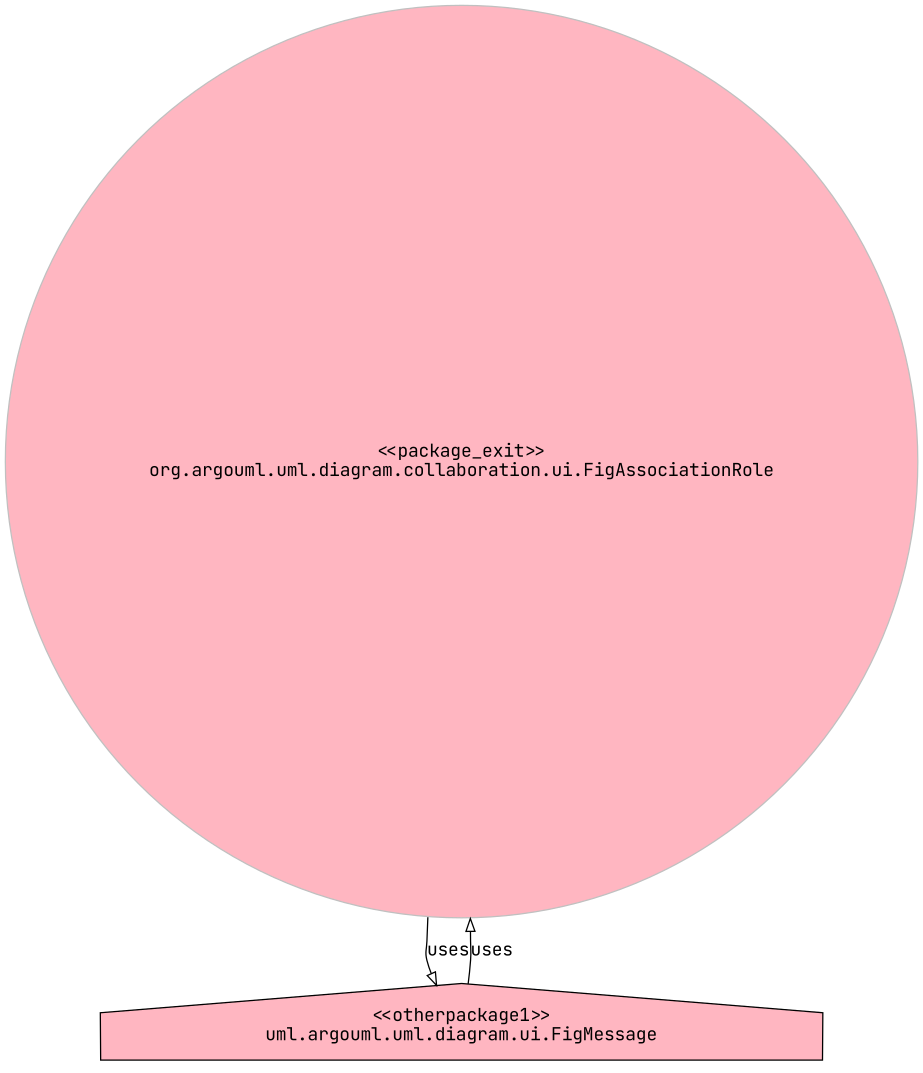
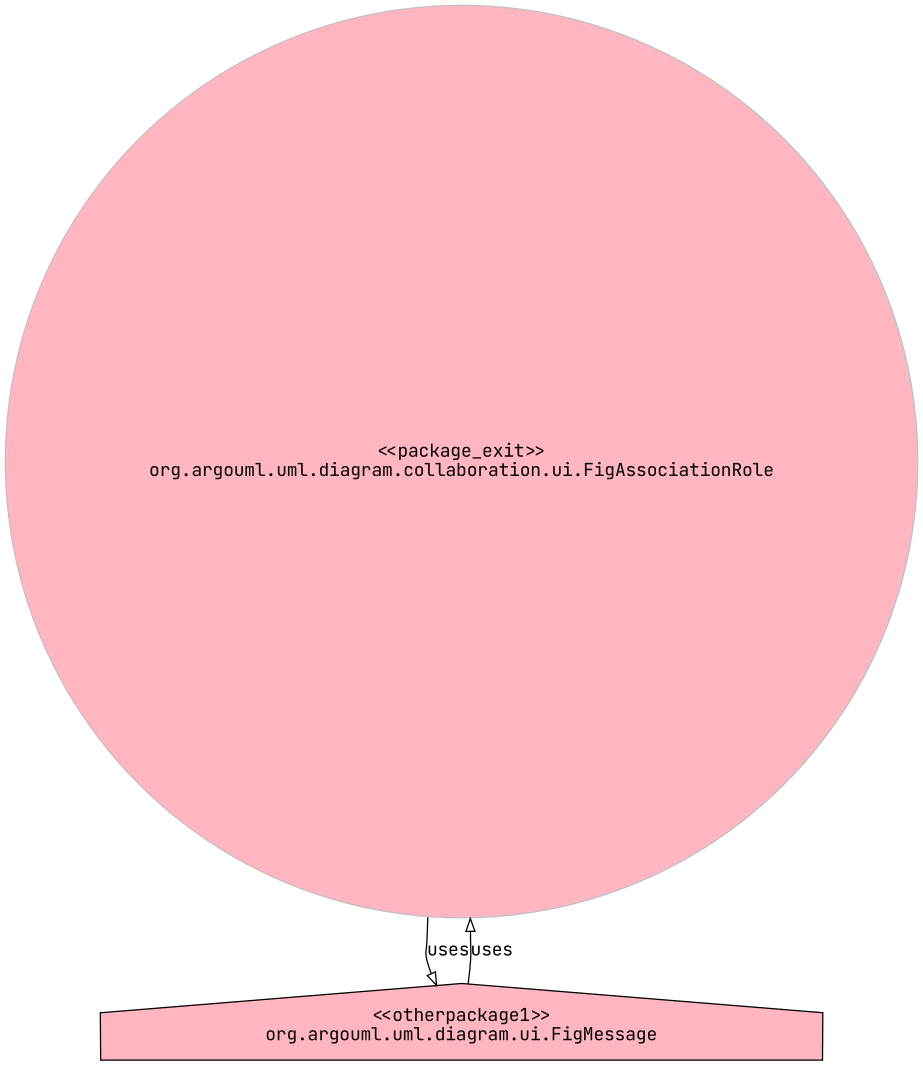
(462, 1026) -> (462, 1026)
